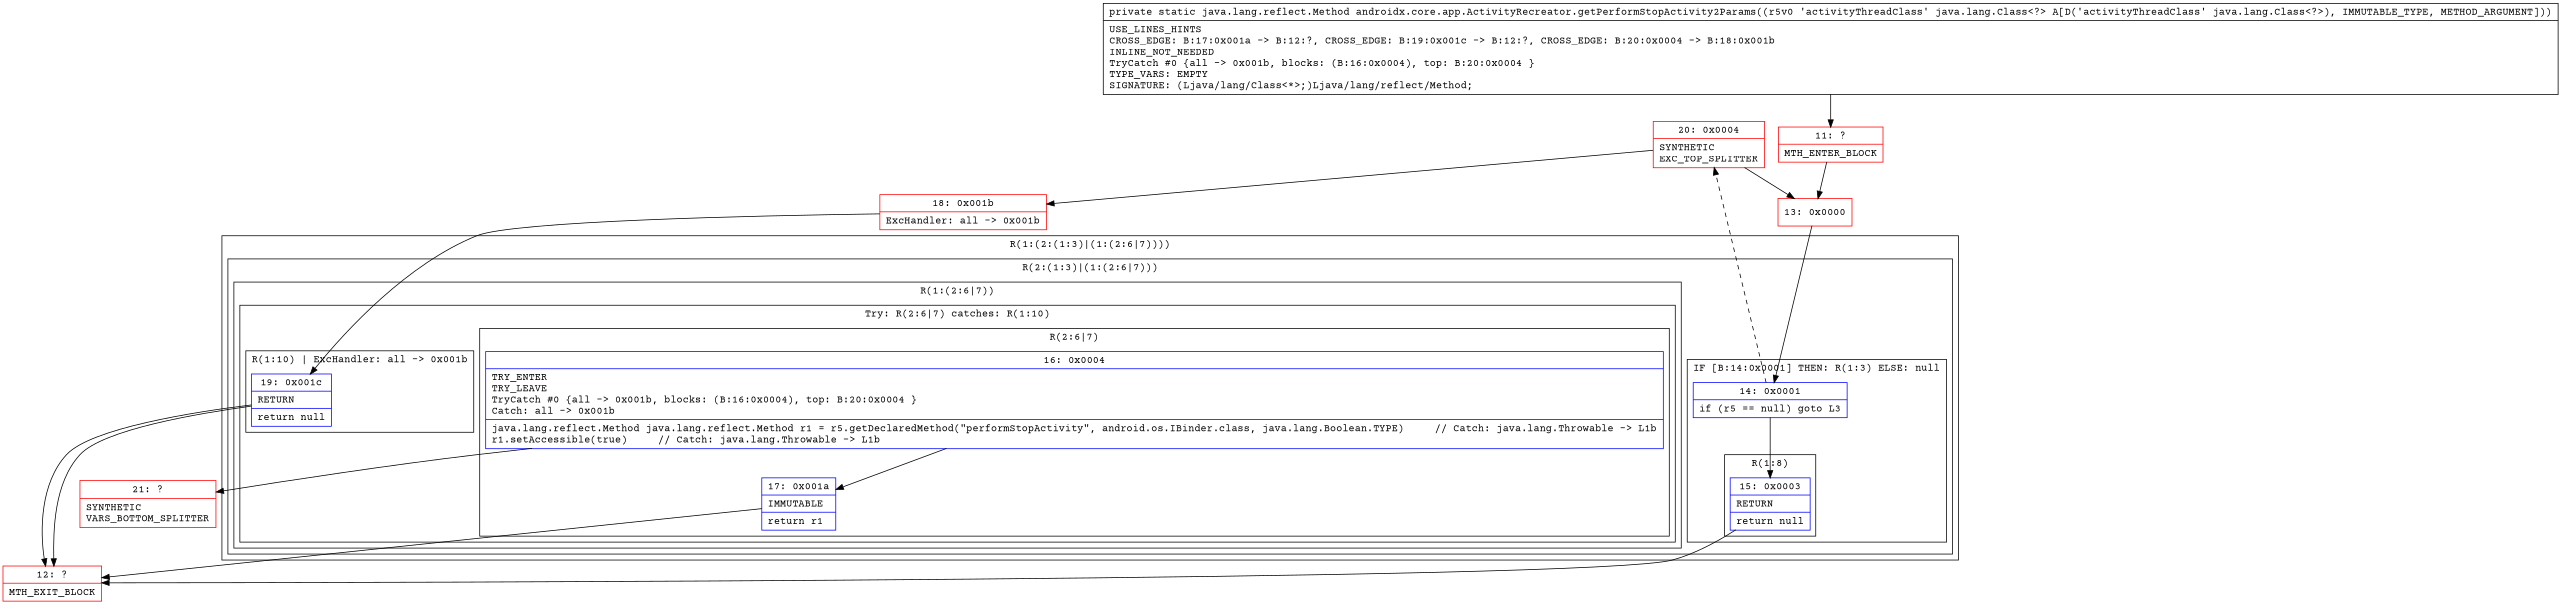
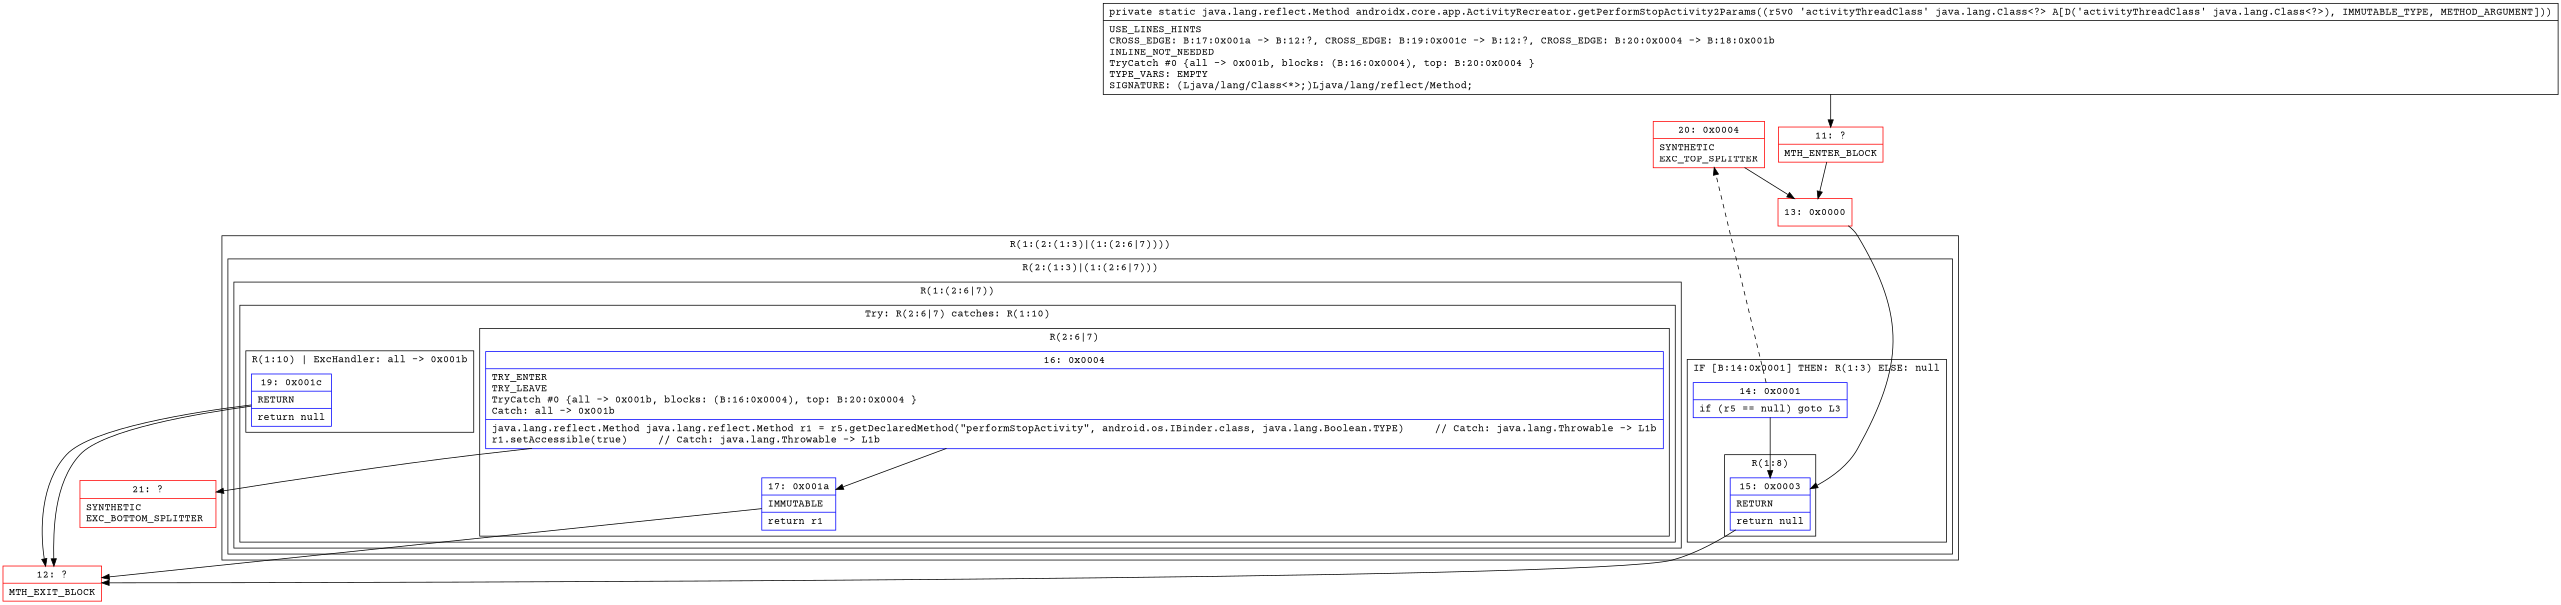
(963, 212) -> none
(1794, 301) -> (1890, 370)
(148, 518) -> (145, 518)
